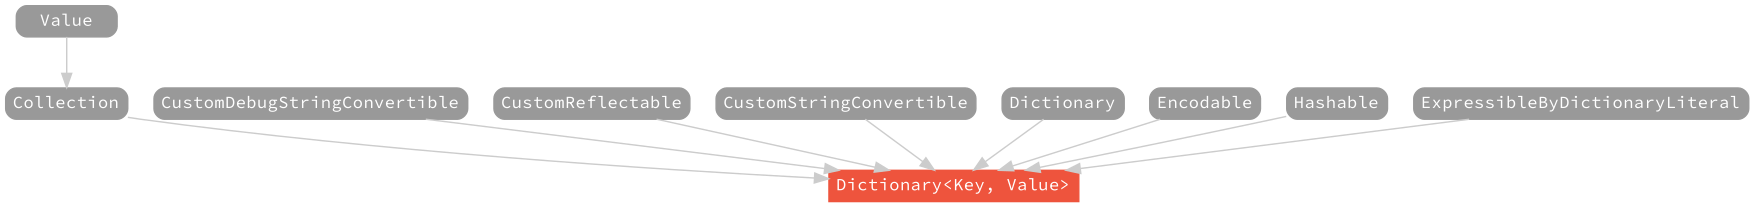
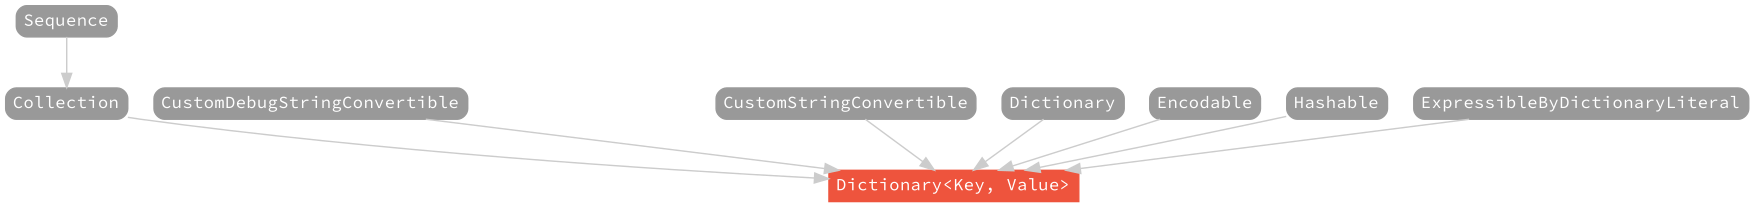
(67, 21) -> (67, 21)
(592, 104) -> none
